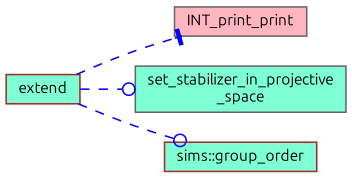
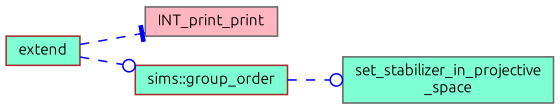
(101, 89) -> (309, 80)
